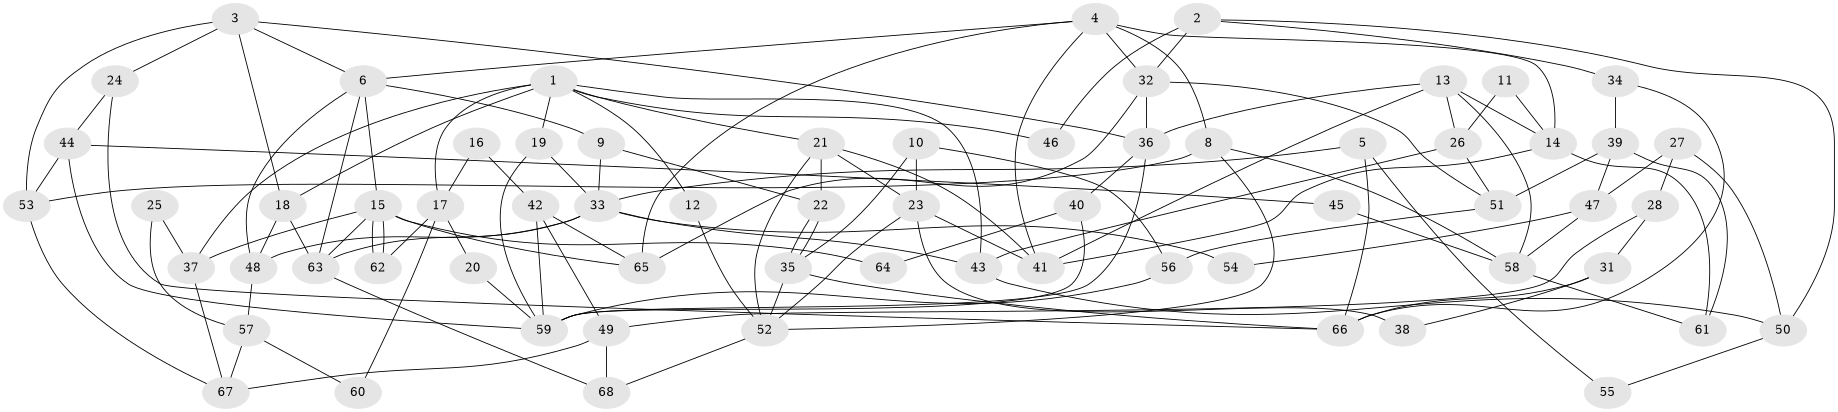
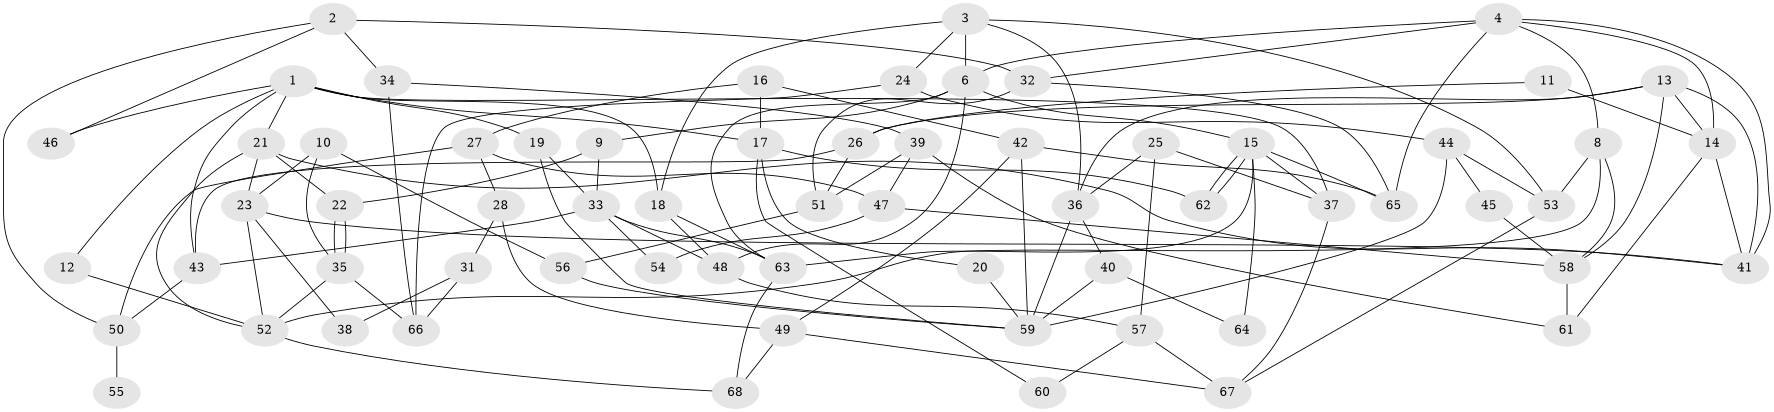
none -> (663, 94)
(1146, 113) -> (1117, 174)
(1363, 144) -> none
